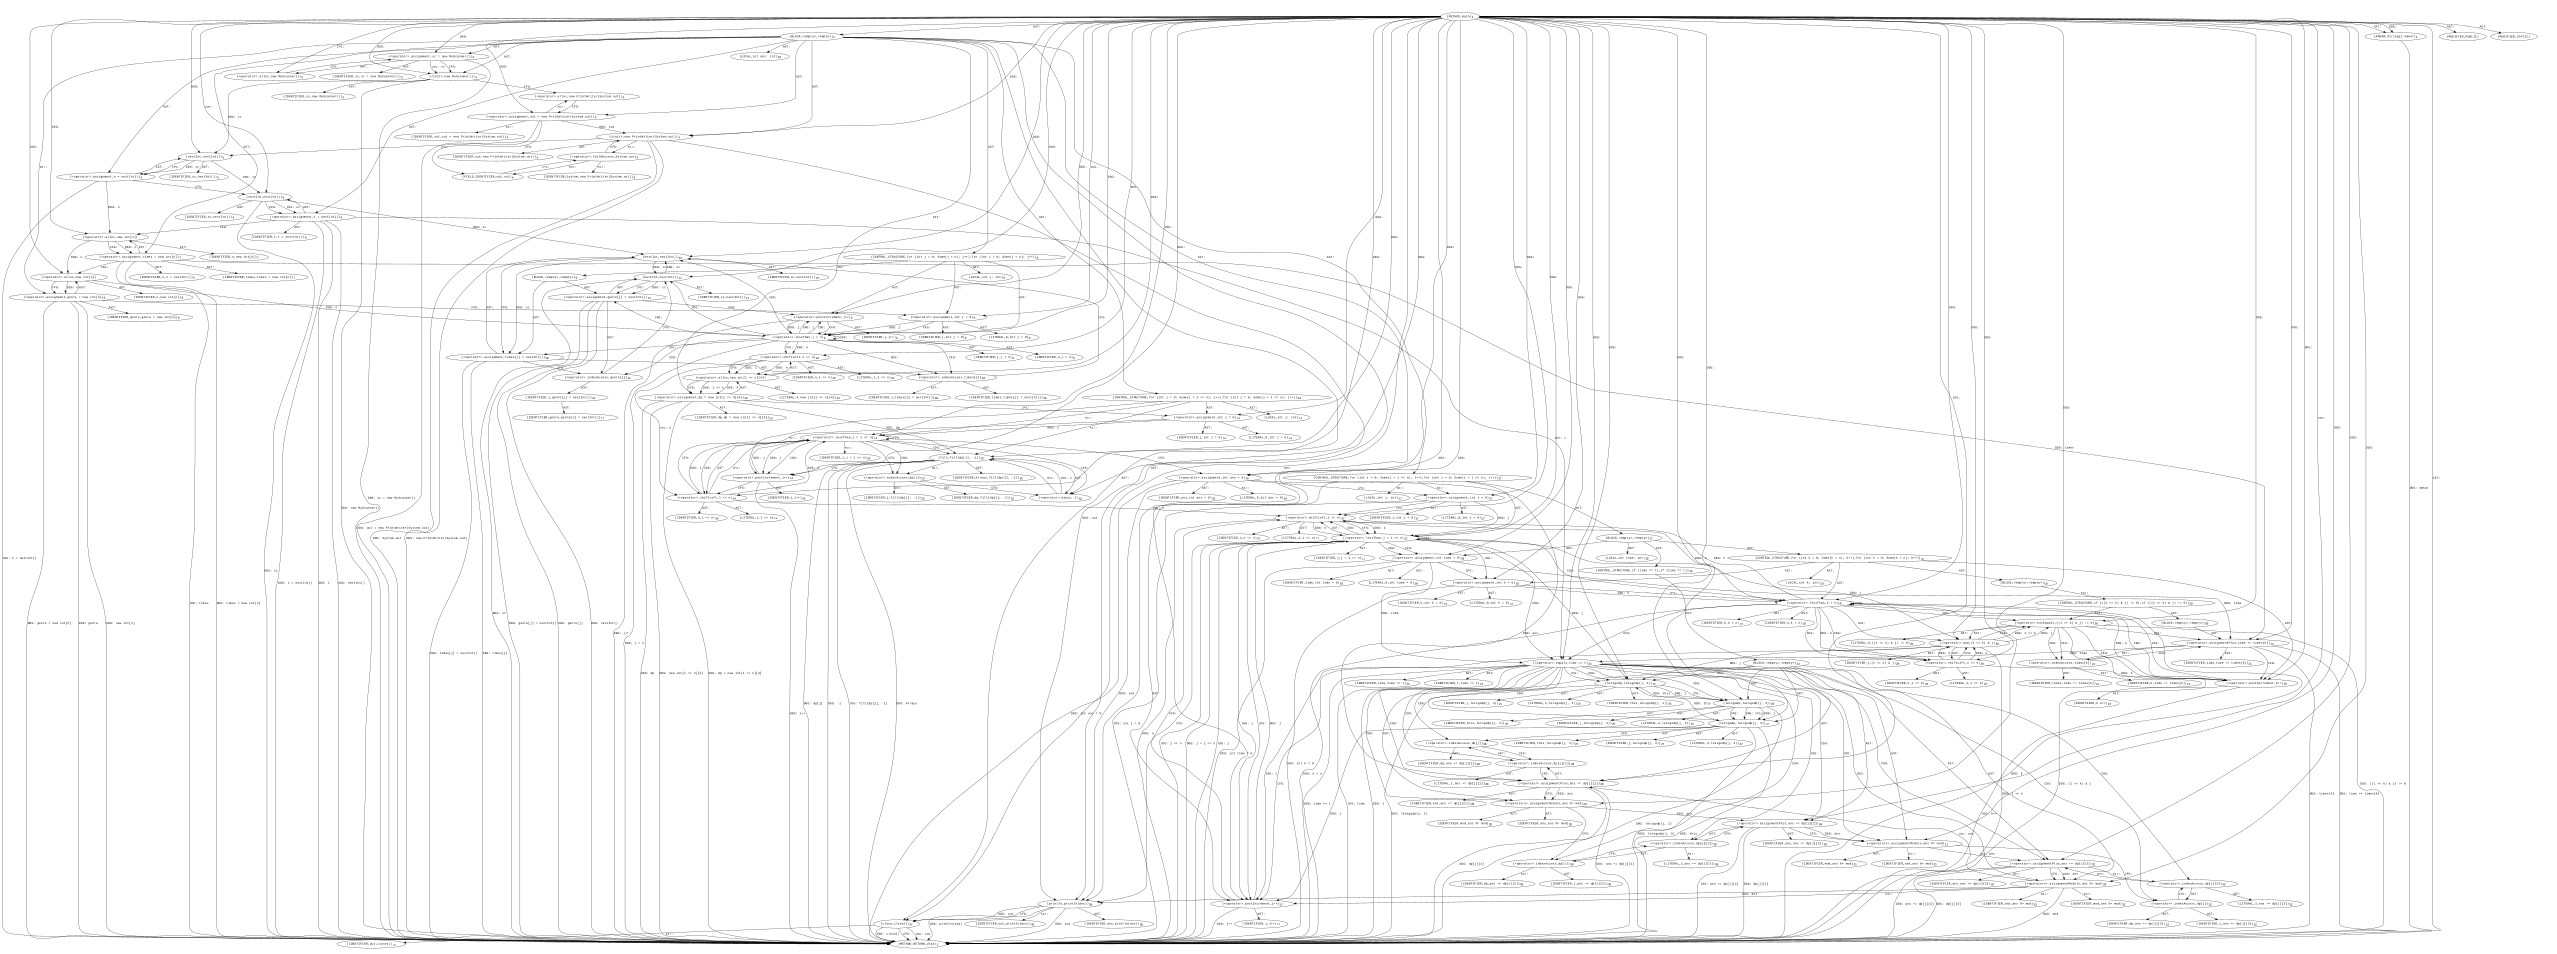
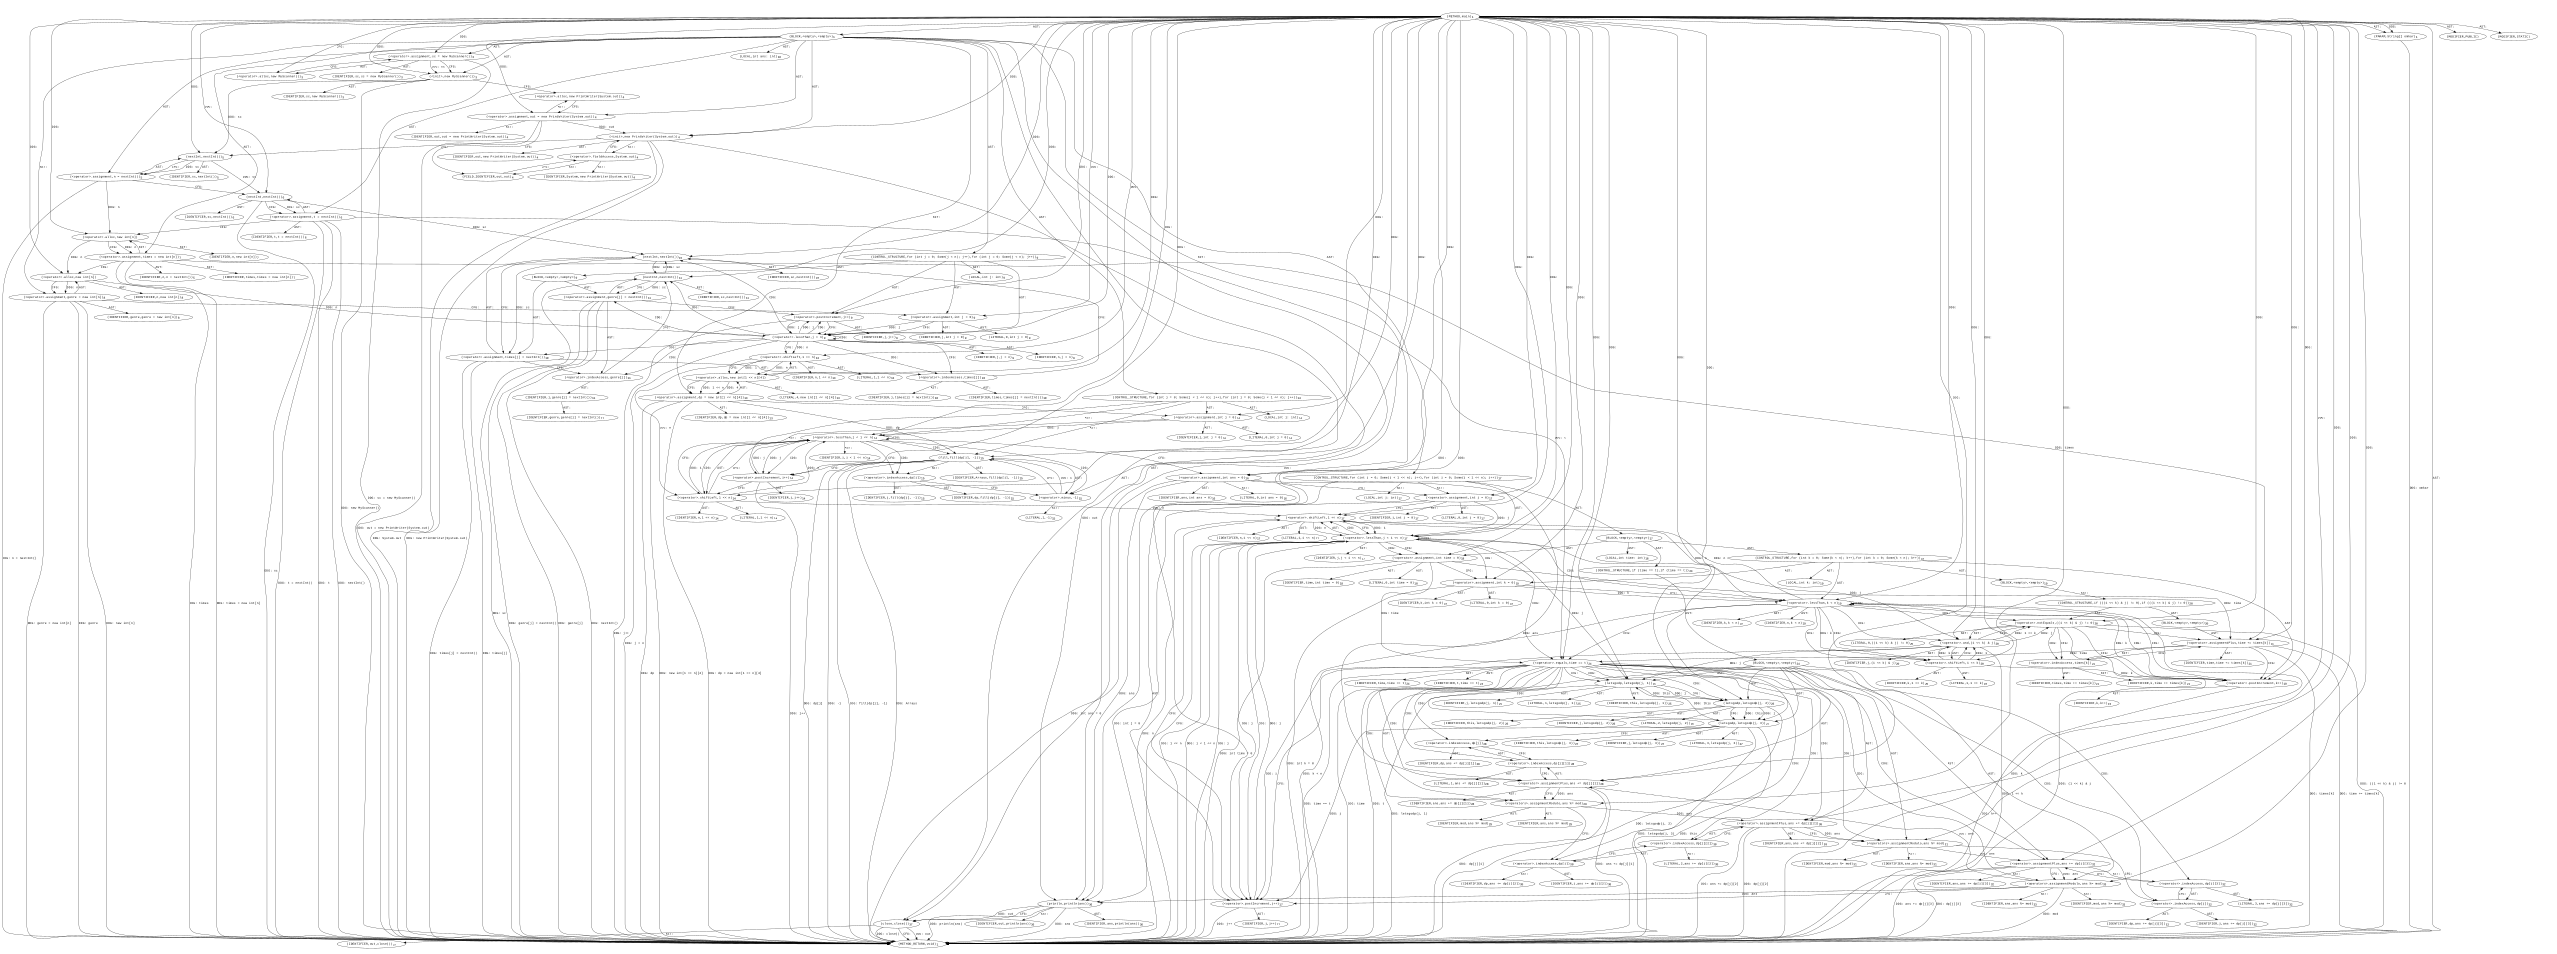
none -> (1040, 518)
